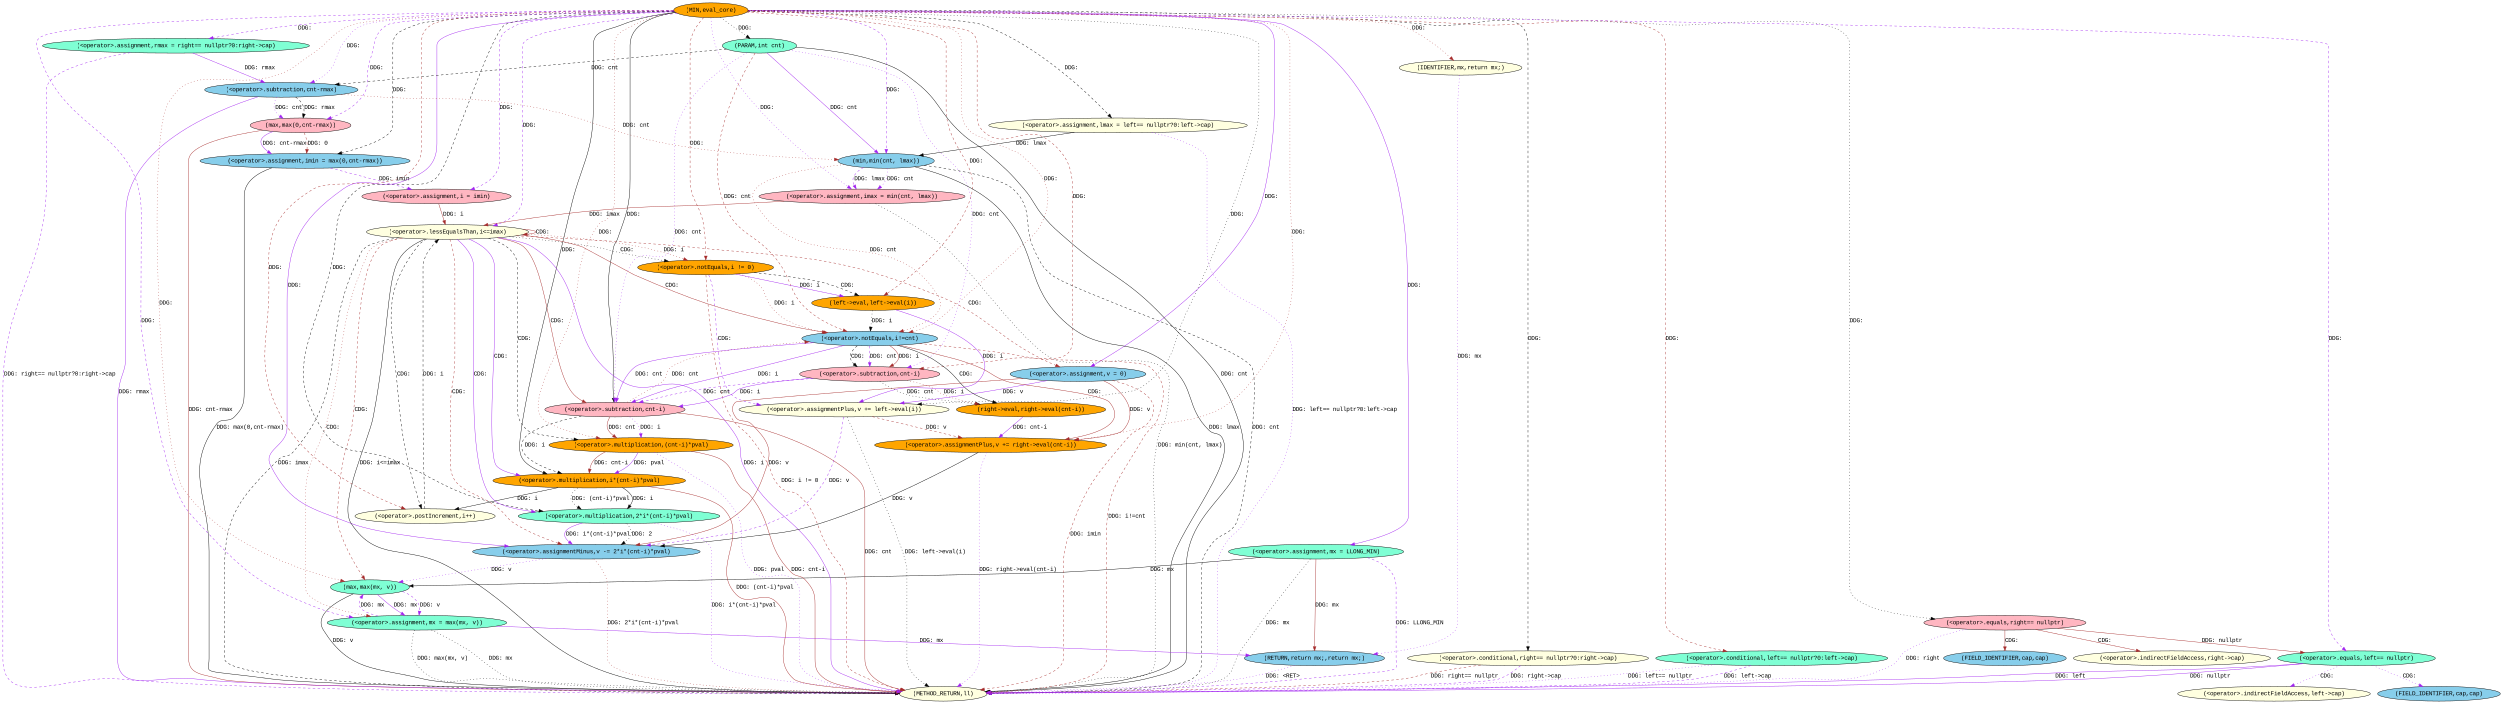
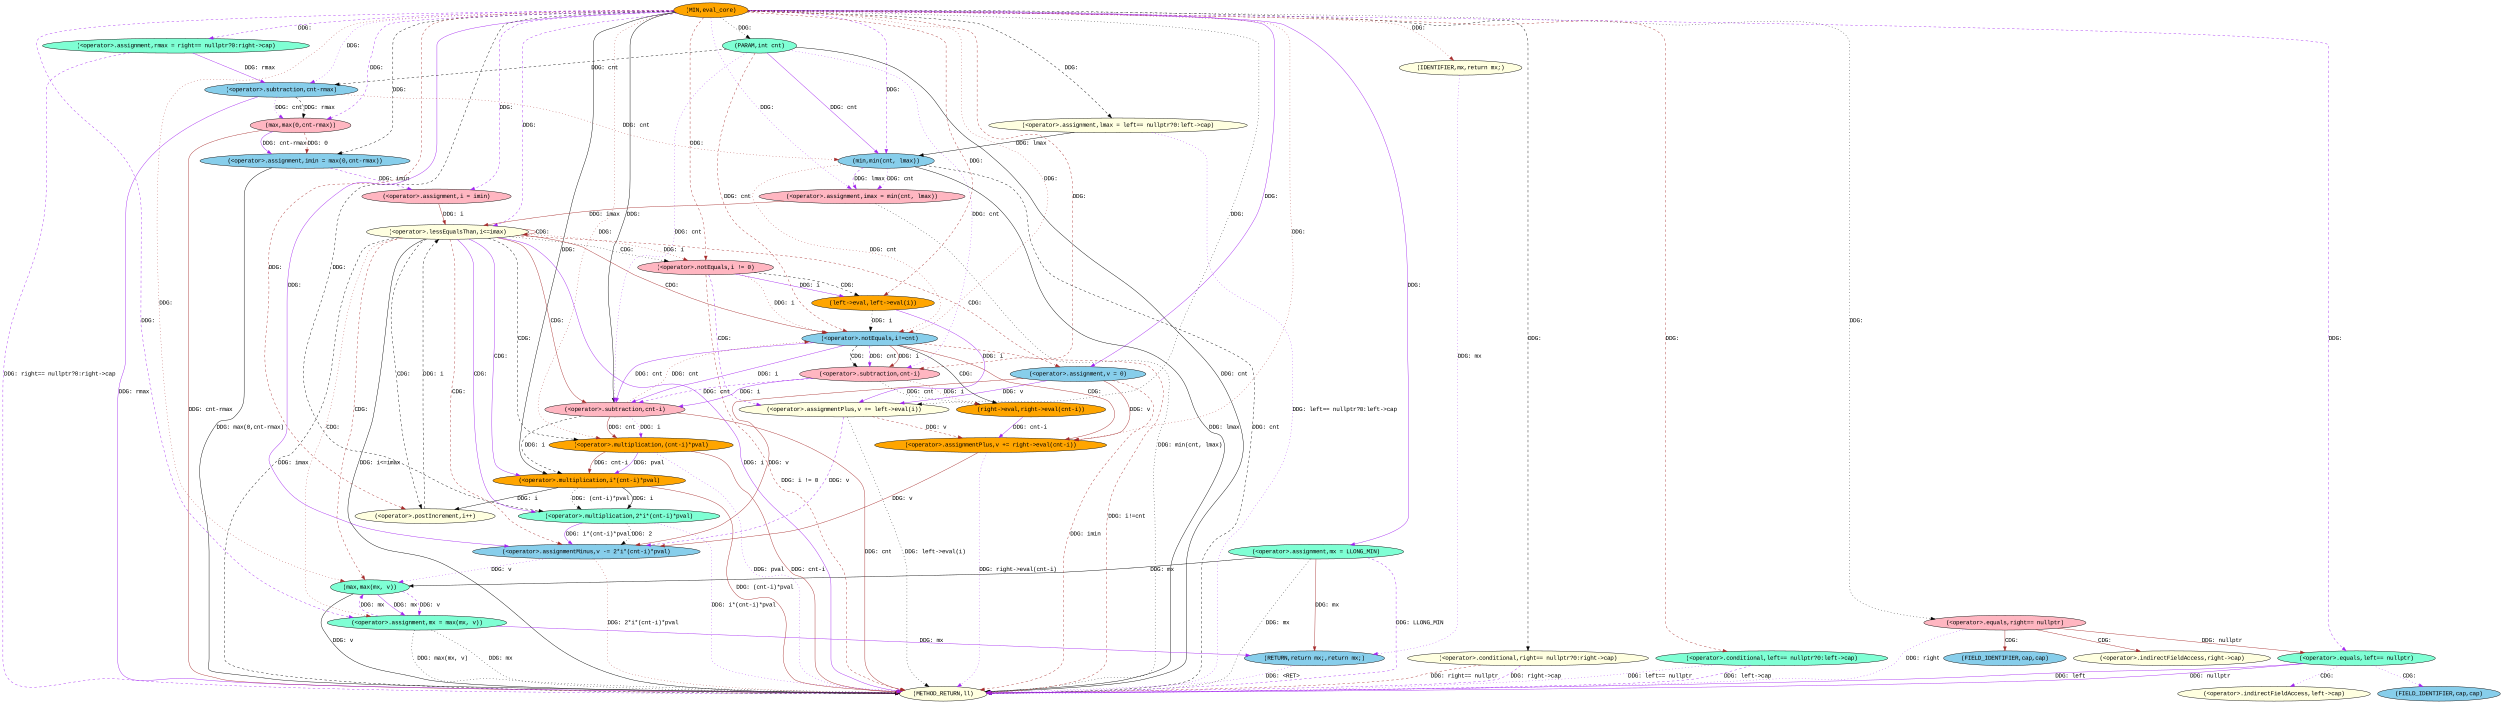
(706, 267) -> (706, 267)
(828, 521) -> (828, 521)
